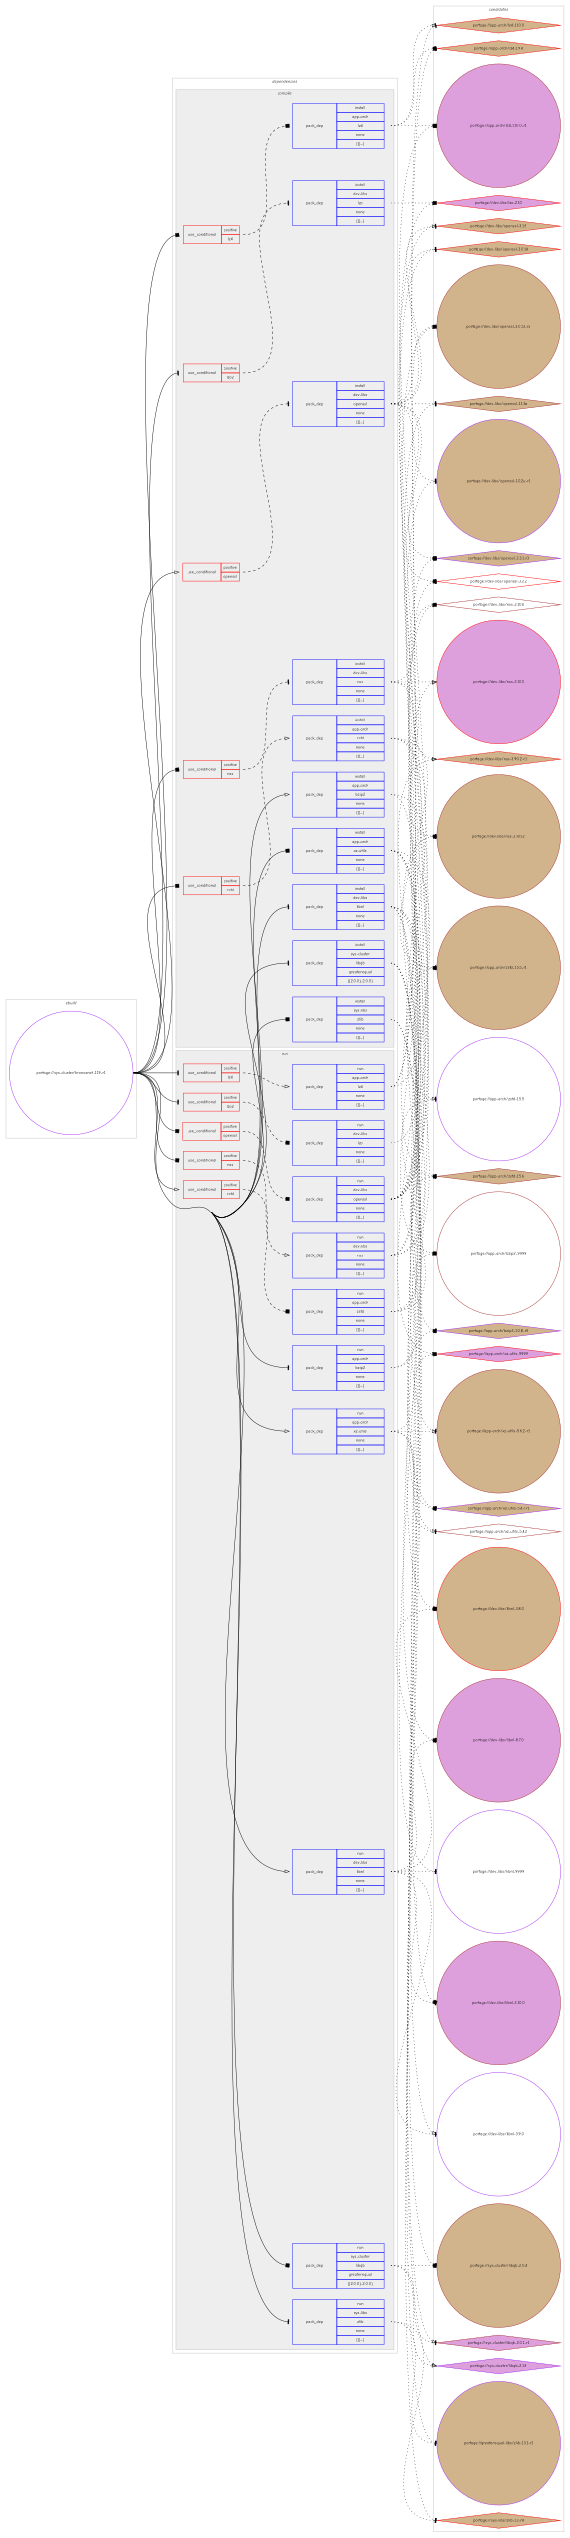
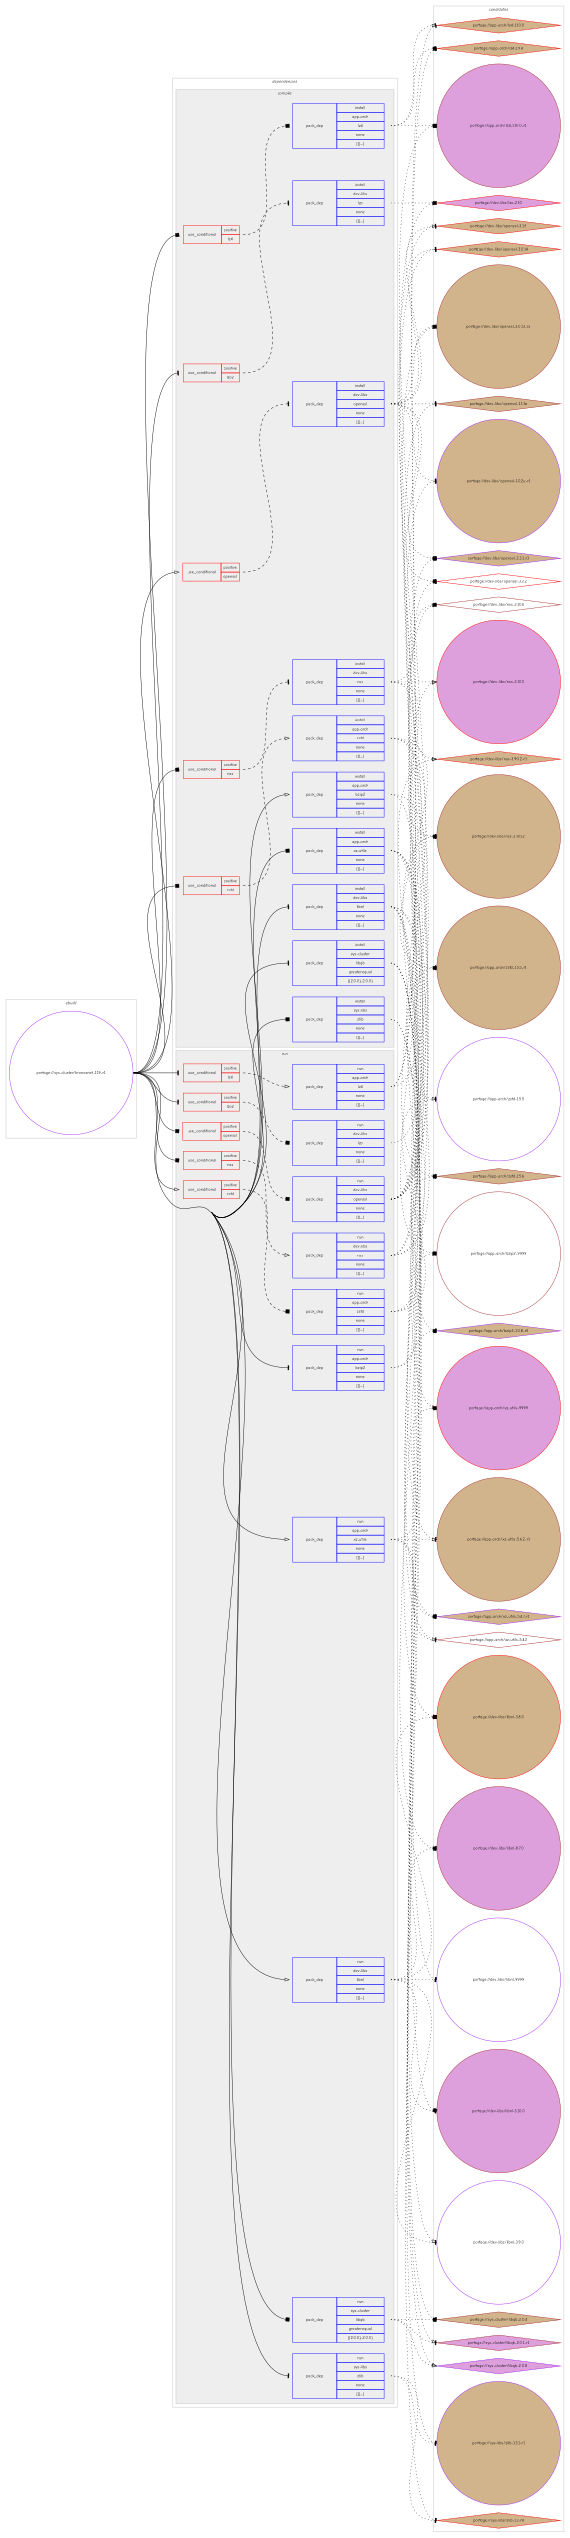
(499, 1354) -> (499, 1408)
(499, 2266) -> (499, 2320)
(499, 2366) -> (499, 2366)
(499, 2443) -> (499, 2443)
